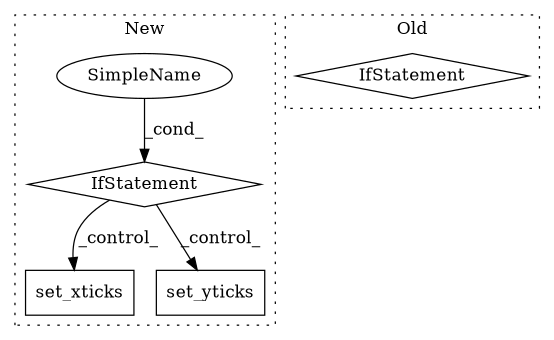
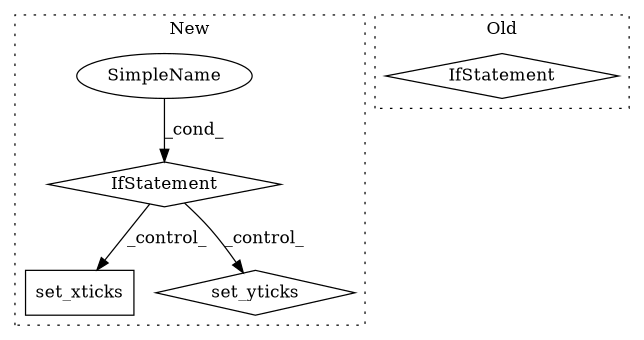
(211, 293) -> (255, 293)
